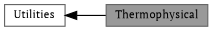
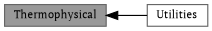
(91, 15) -> (132, 15)
